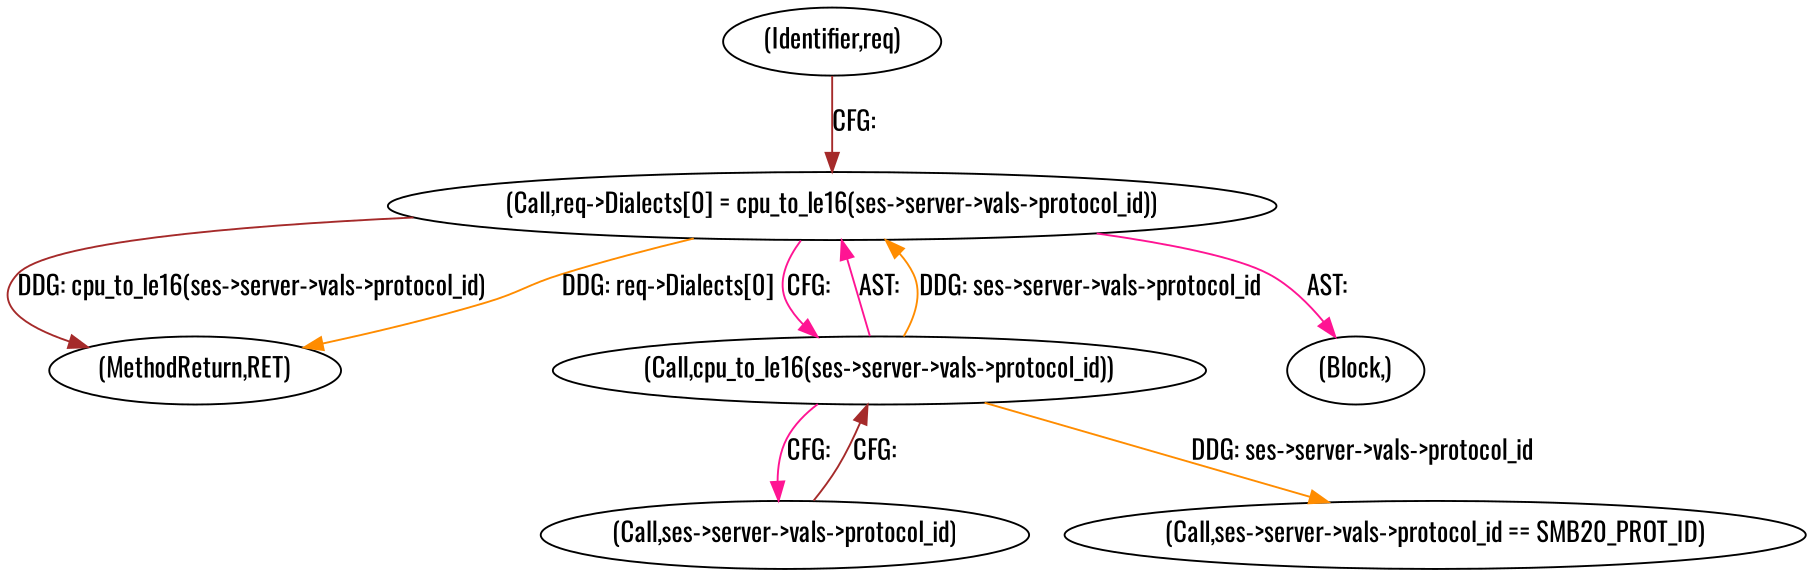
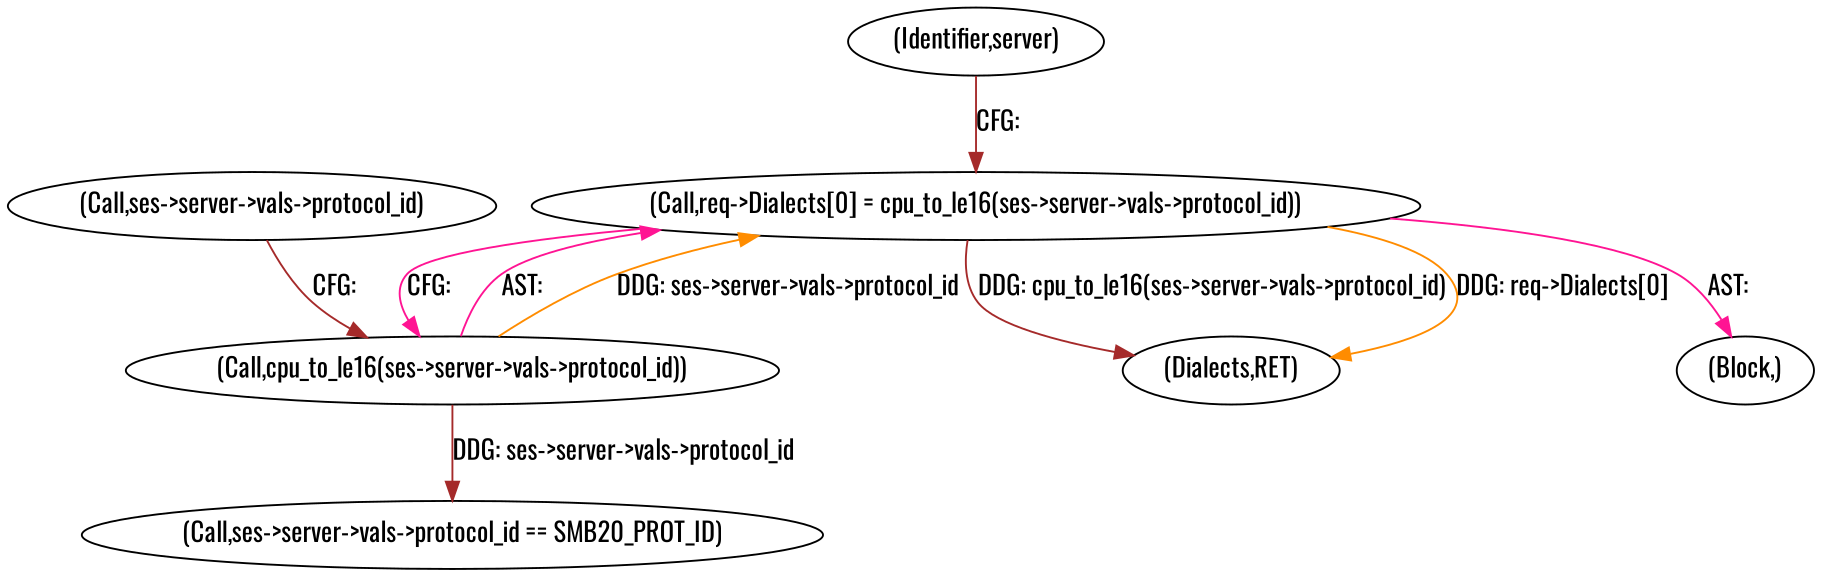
(832, 42) -> (976, 42)
(195, 370) -> (1231, 370)
(787, 438) -> none
(1147, 450) -> (452, 443)
